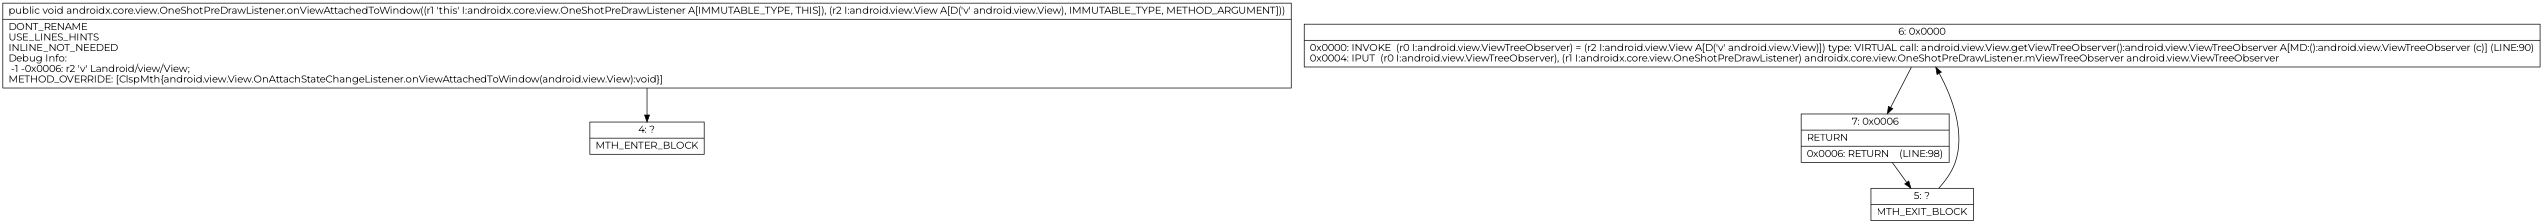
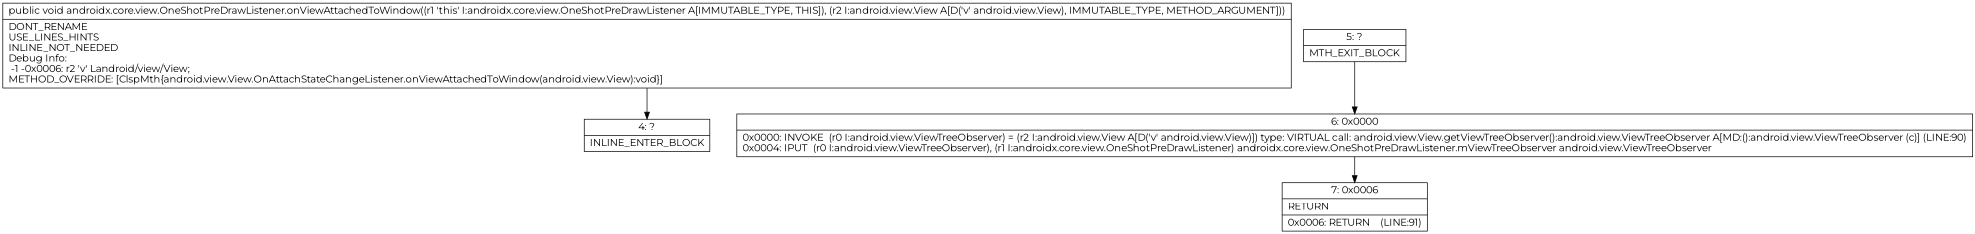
(647, 146) -> (647, 143)
(1875, 154) -> (1355, 223)
(1899, 172) -> none
